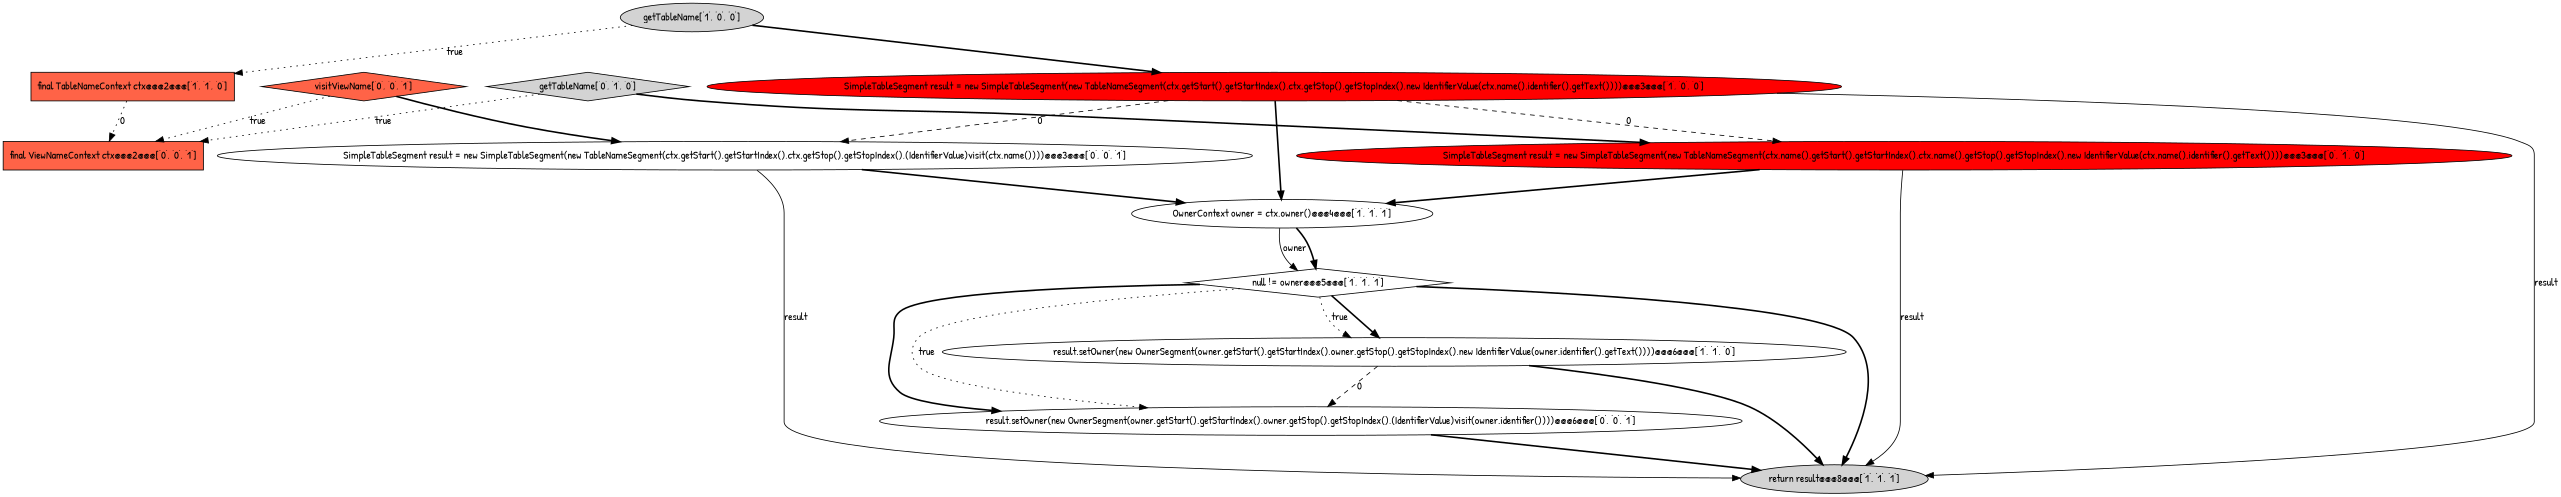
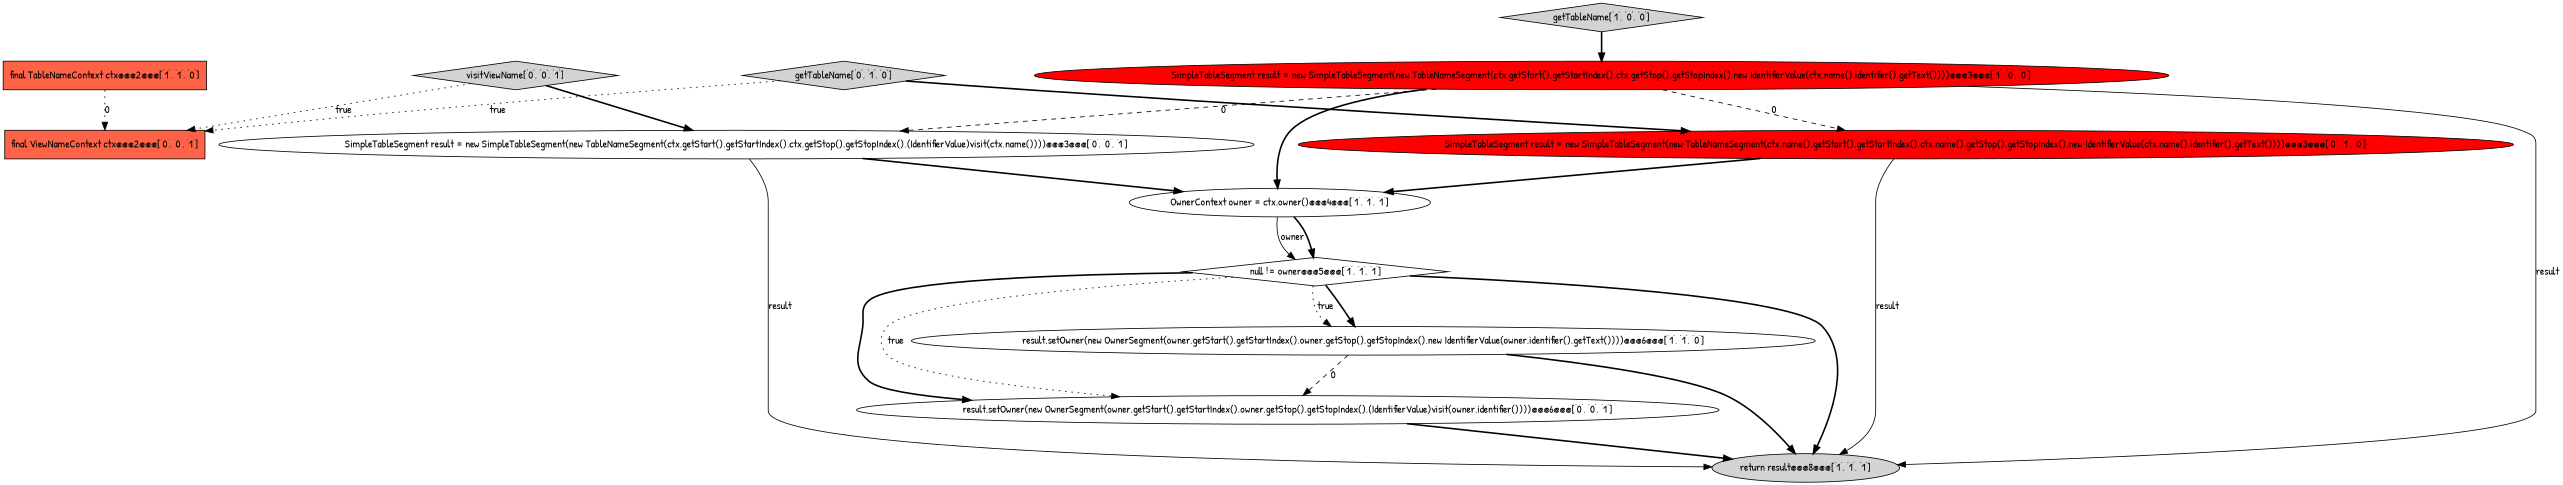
(692, 17) -> (1602, 17)
(437, 49) -> none
(364, 87) -> (516, 75)
